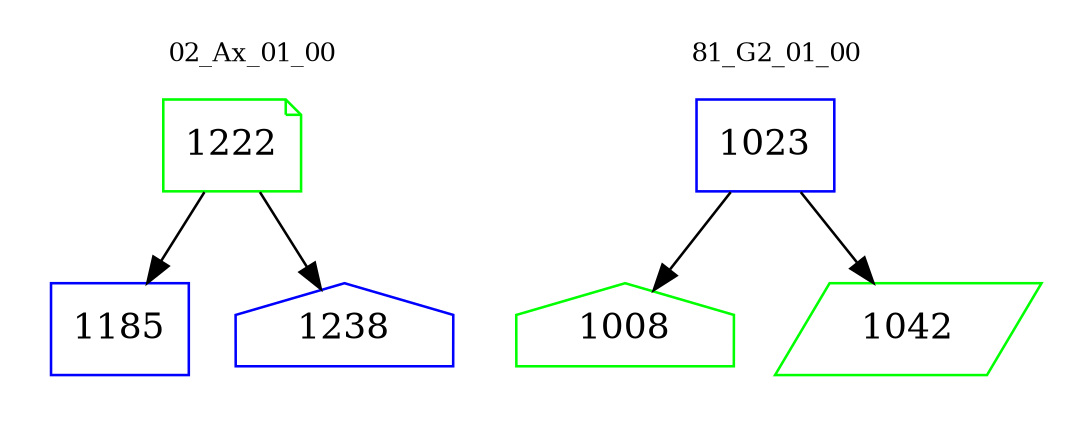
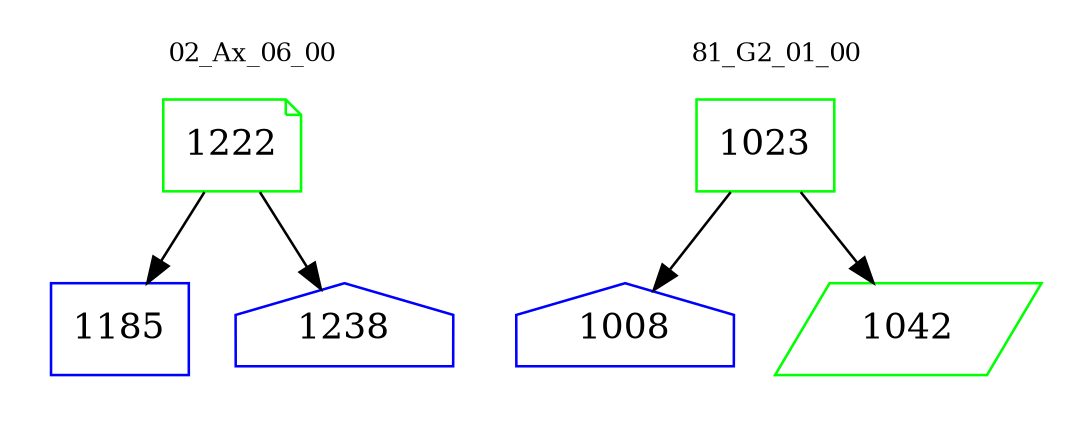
(253, 55) -> (253, 55)
(765, 145) -> (765, 145)
(625, 329) -> (625, 329)
